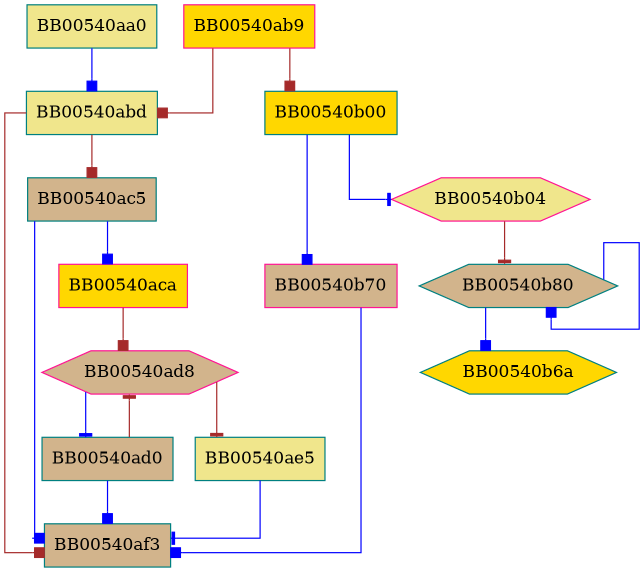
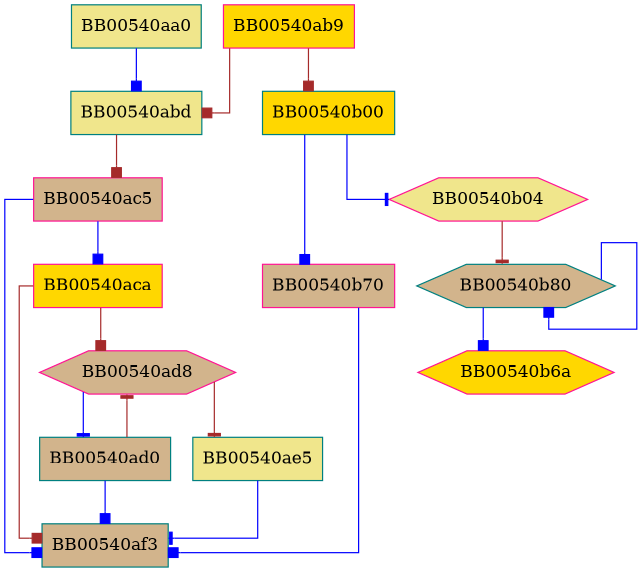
(92, 199) -> (98, 199)
(5, 336) -> (19, 410)
(518, 372) -> (516, 372)
